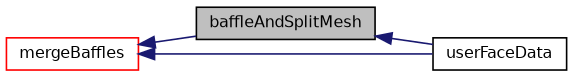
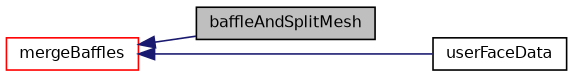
(412, 41) -> none
